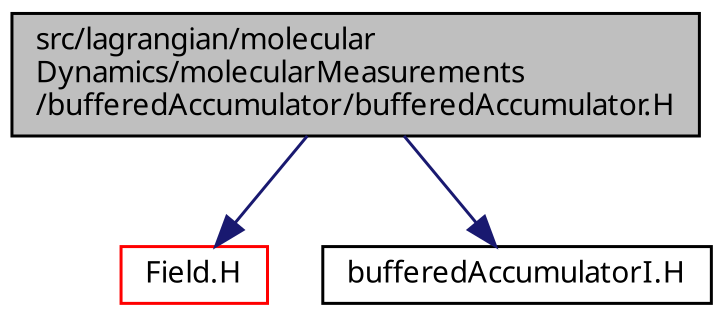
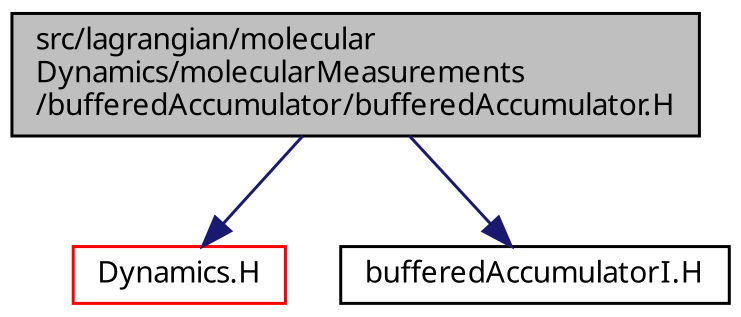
(194, 275) -> (179, 275)
